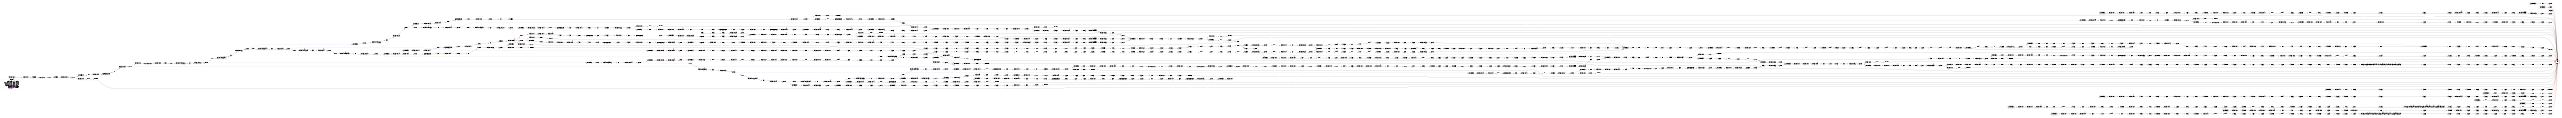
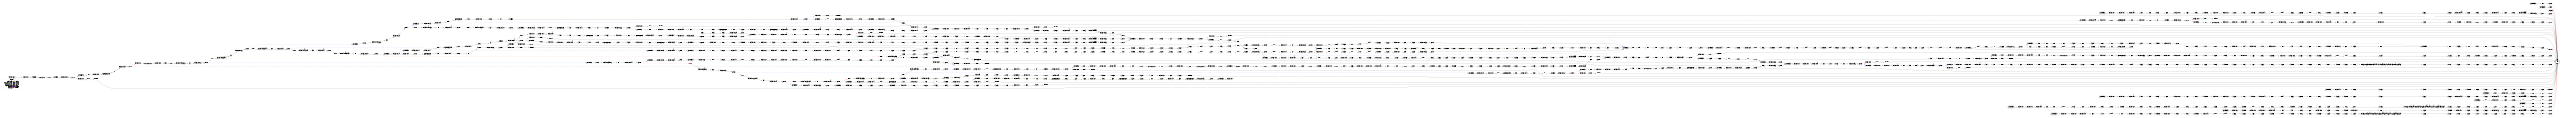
none -> (650, 36)
